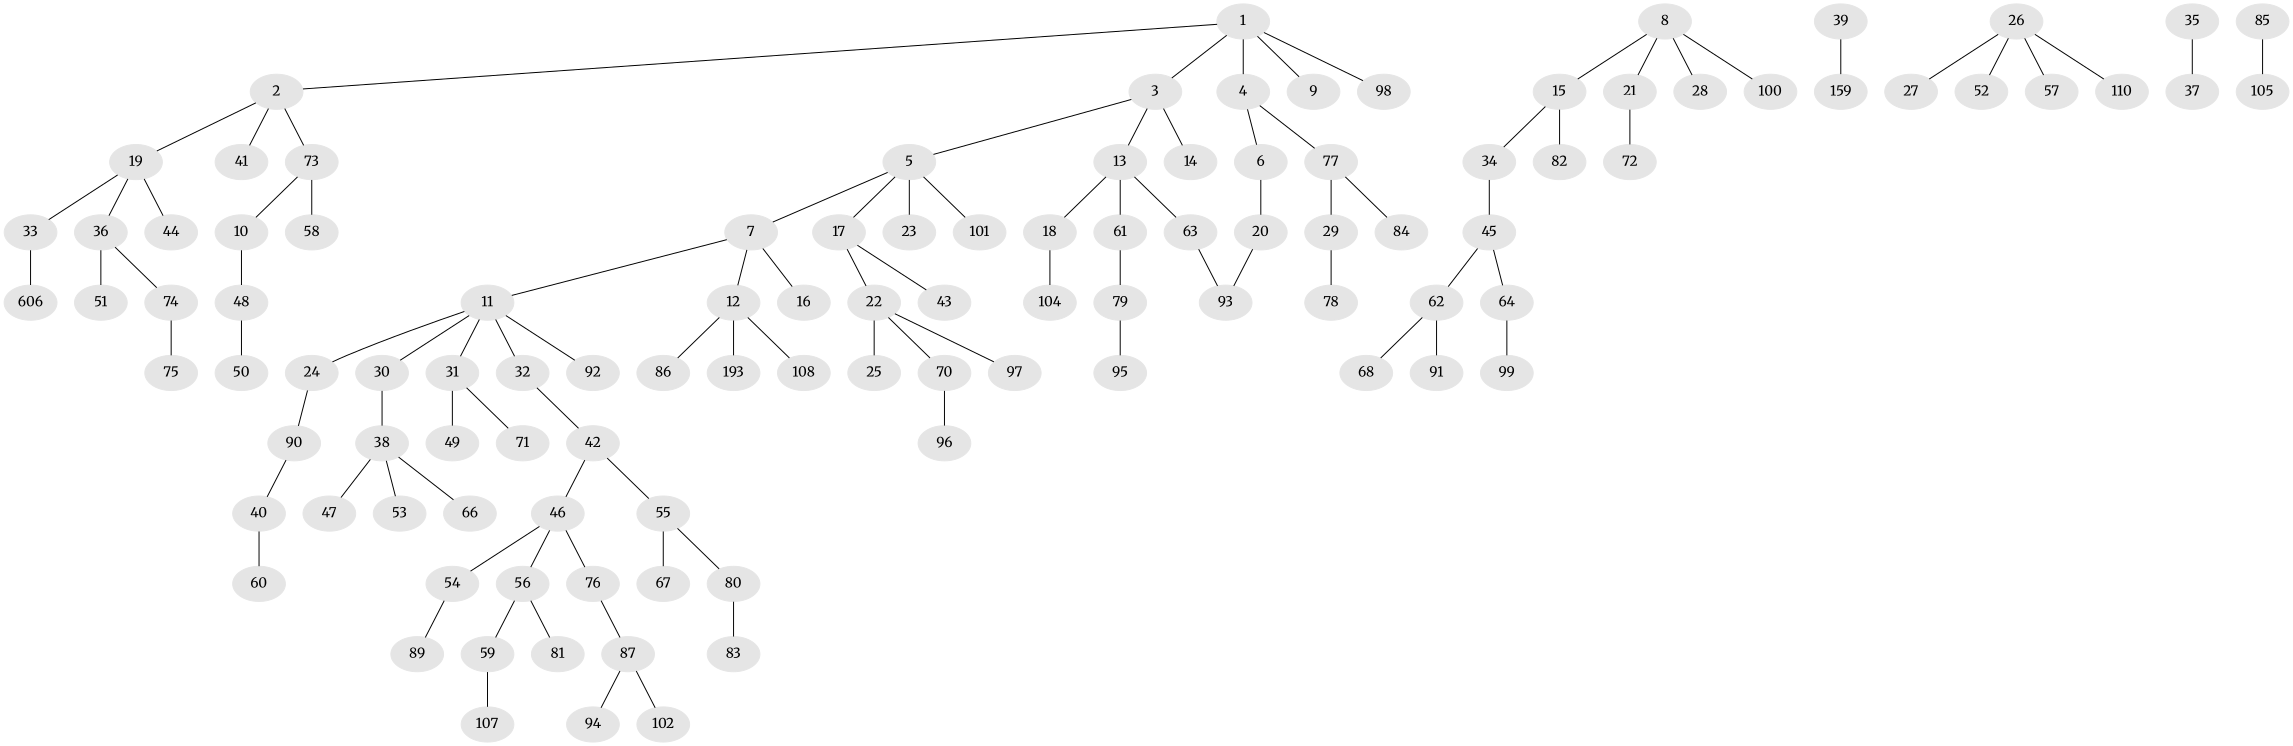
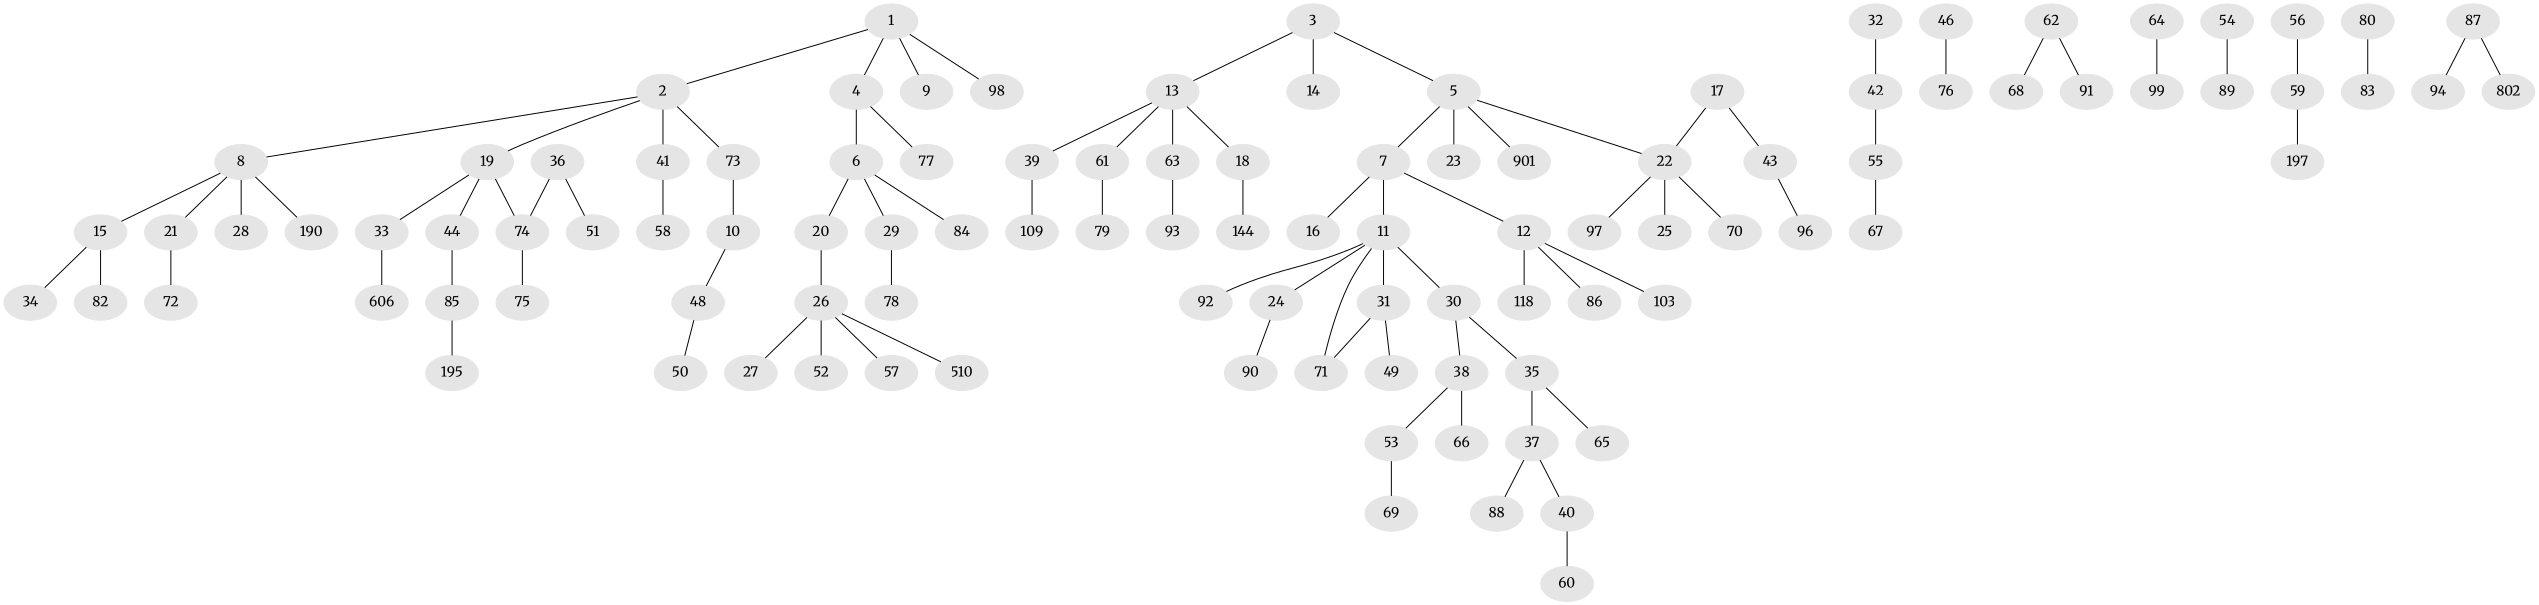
(1199, 57) -> none
(1770, 92) -> (311, 232)
(1841, 92) -> (1032, 232)
(2122, 92) -> (962, 373)
(2263, 92) -> (452, 373)
none -> (452, 127)
none -> (1102, 127)
(118, 197) -> (505, 197)
(312, 197) -> (663, 197)
(874, 197) -> (1559, 127)
(1331, 197) -> (874, 197)
(1366, 197) -> (909, 197)
(980, 232) -> (1524, 162)
(1489, 232) -> none
none -> (452, 268)
(1243, 268) -> (821, 268)
(1050, 303) -> (1243, 232)
(505, 338) -> (1342, 299)
none -> (1493, 338)
(734, 373) -> (1665, 303)
(804, 373) -> (1524, 303)
(1120, 373) -> none
(944, 408) -> (1788, 197)
none -> (1602, 443)
(277, 478) -> (1550, 478)
(575, 478) -> none
(329, 514) -> none
none -> (1391, 514)
none -> (1497, 514)
(505, 549) -> none
(540, 549) -> none
(698, 549) -> none
(611, 619) -> none
(558, 654) -> none
(488, 724) -> (2297, 162)
(663, 724) -> (2508, 92)
